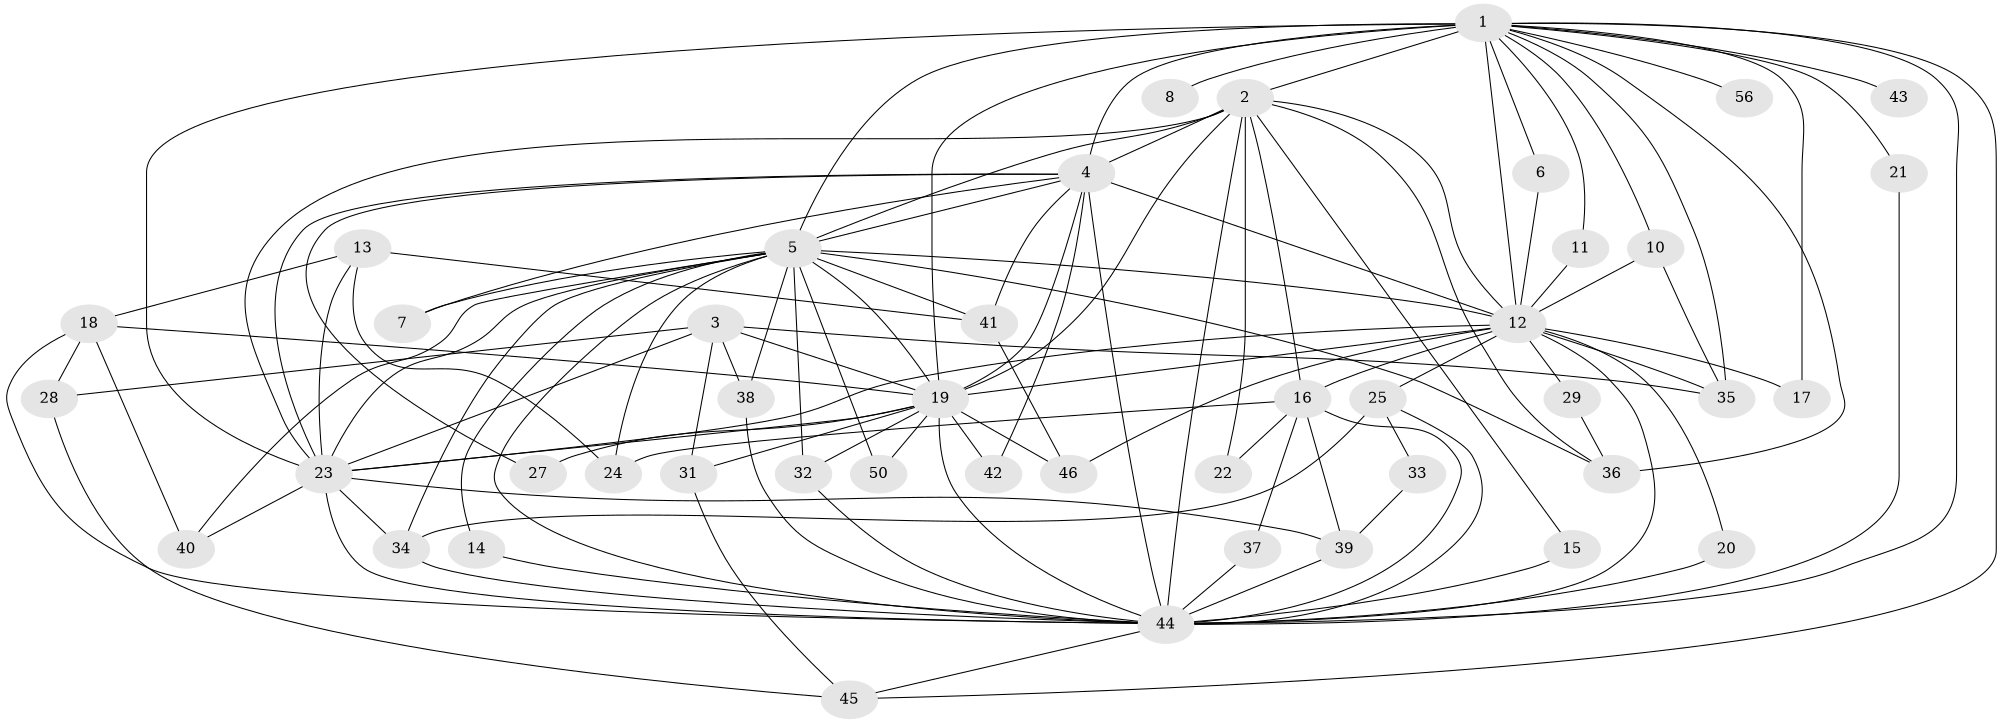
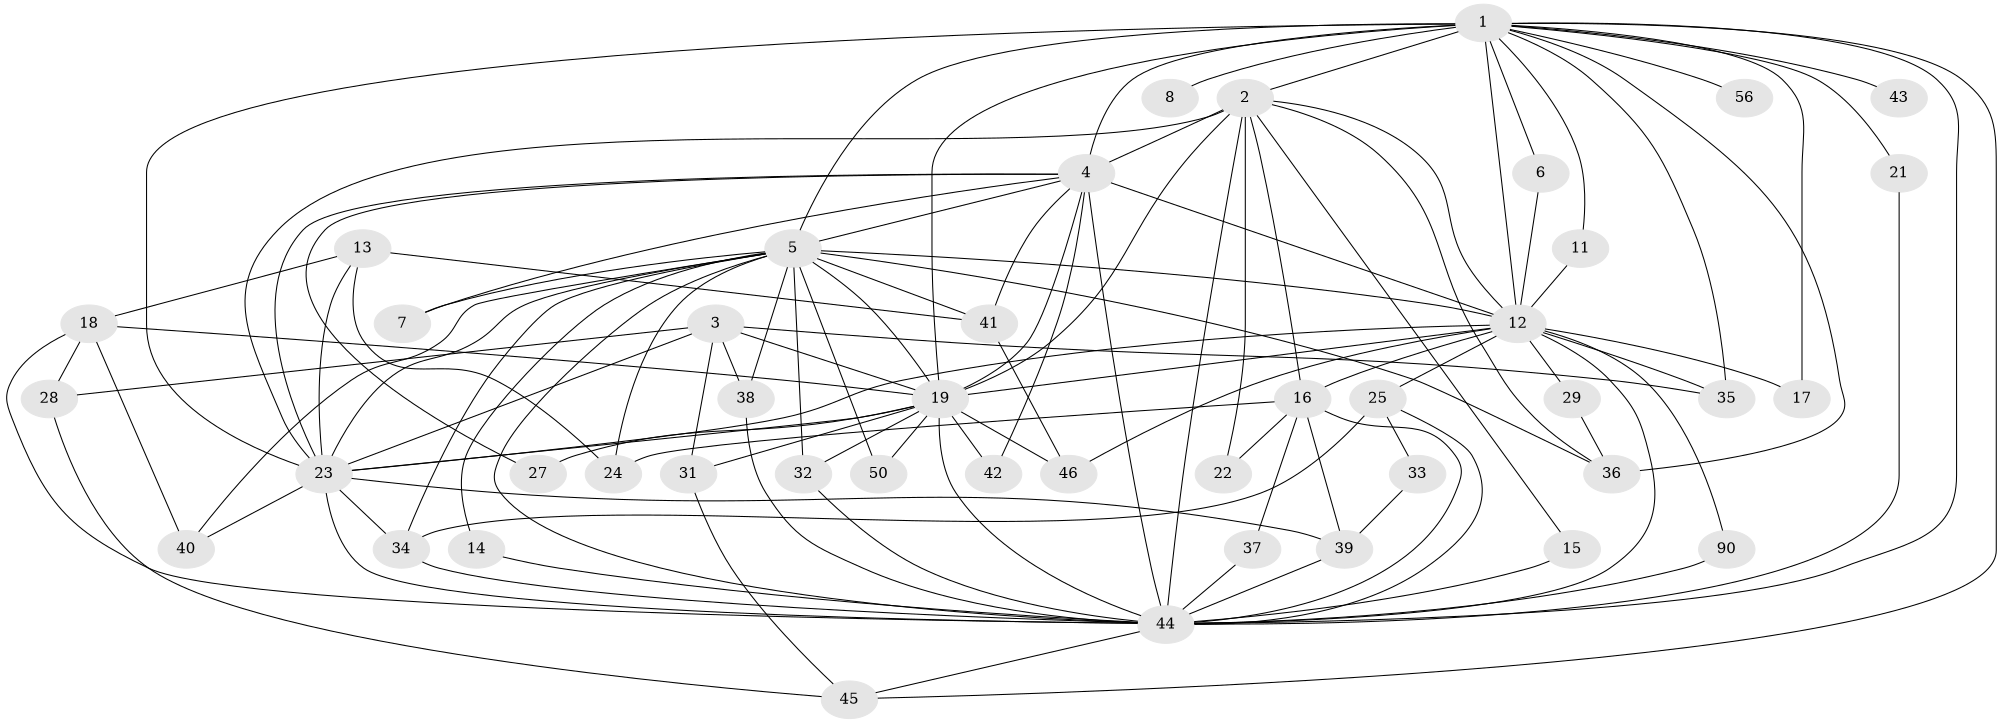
(1017, 164) -> none
(1656, 249) -> none
(1727, 549) -> (1727, 549)
